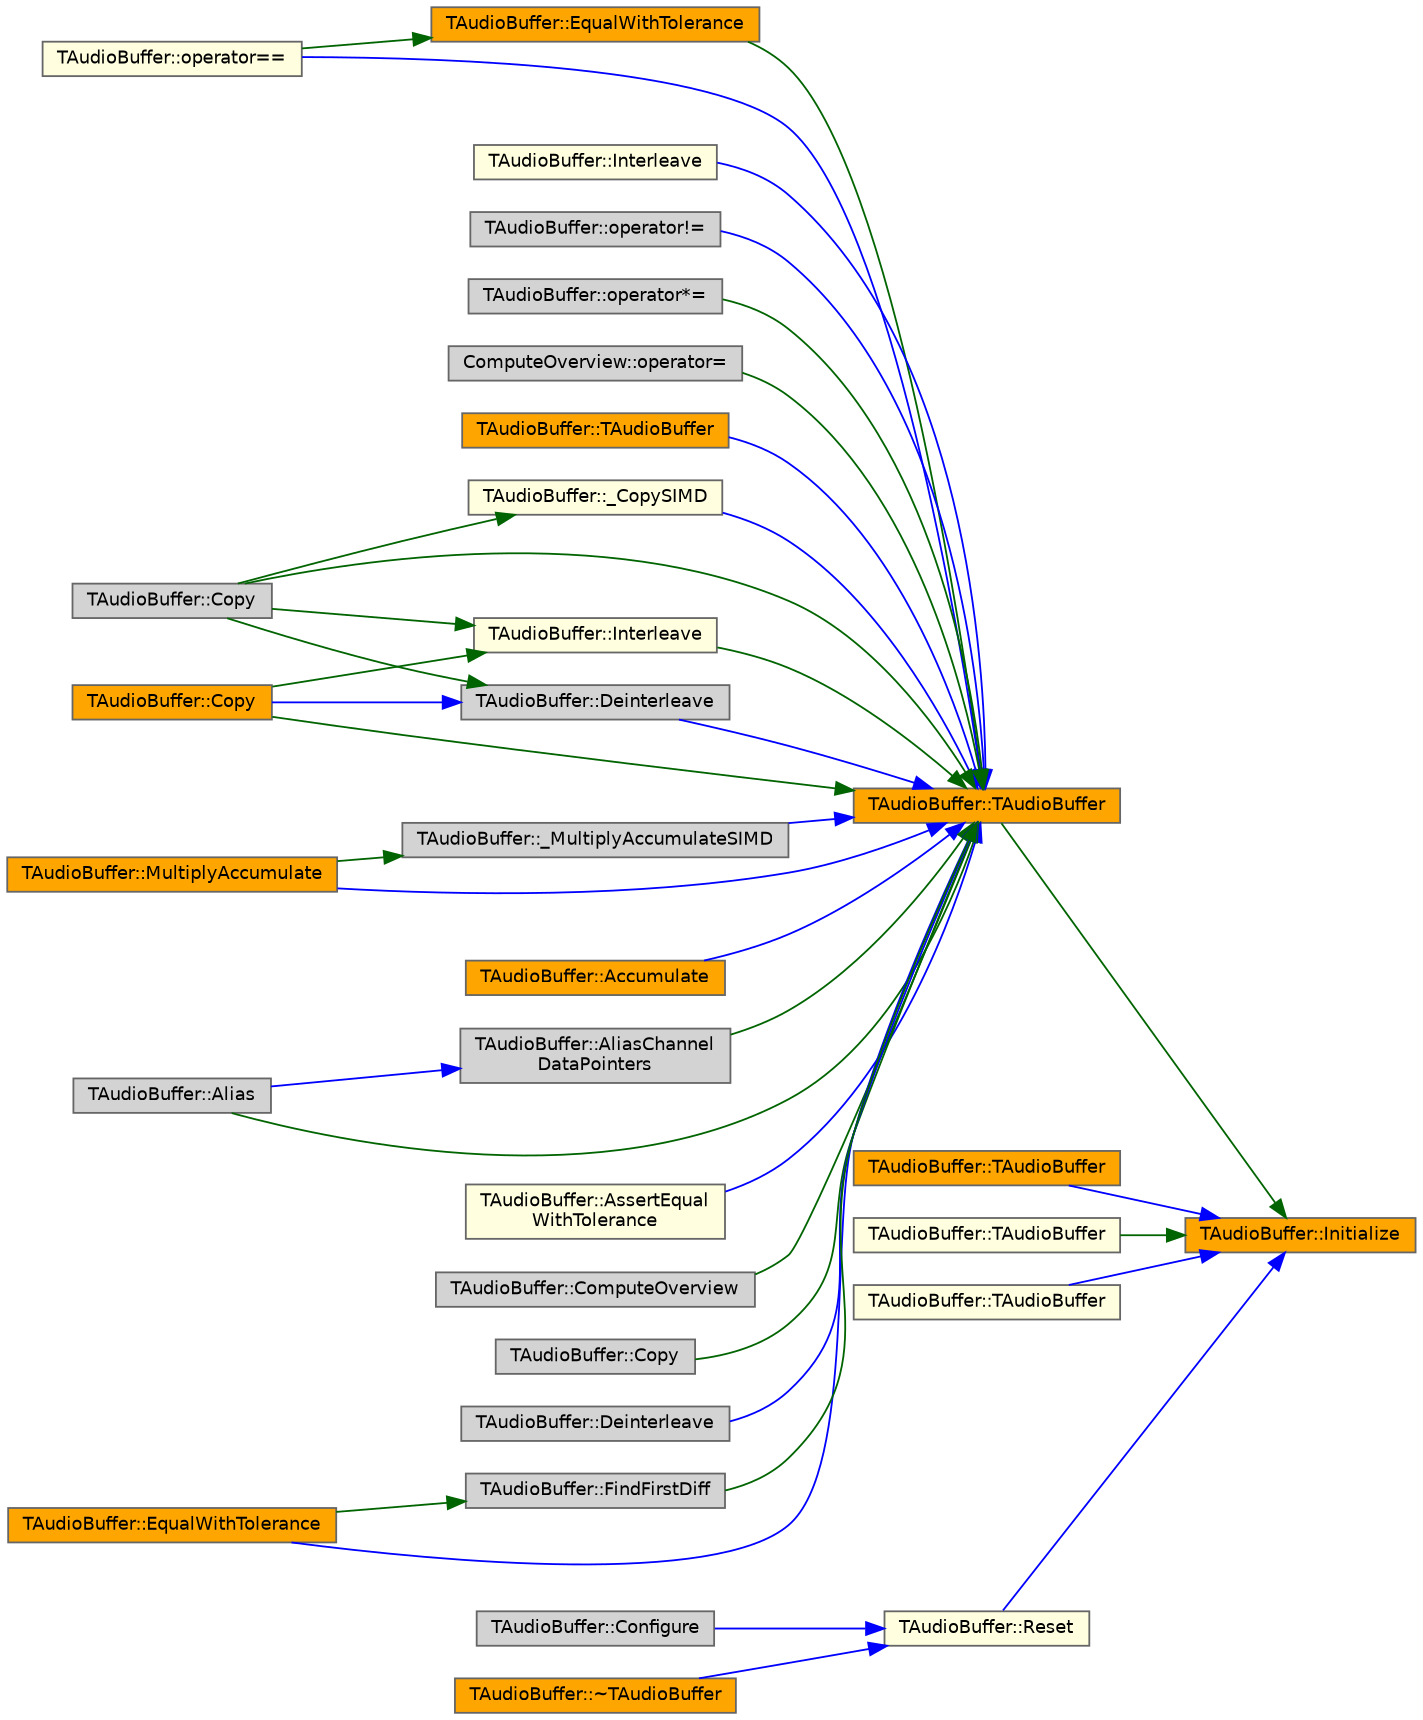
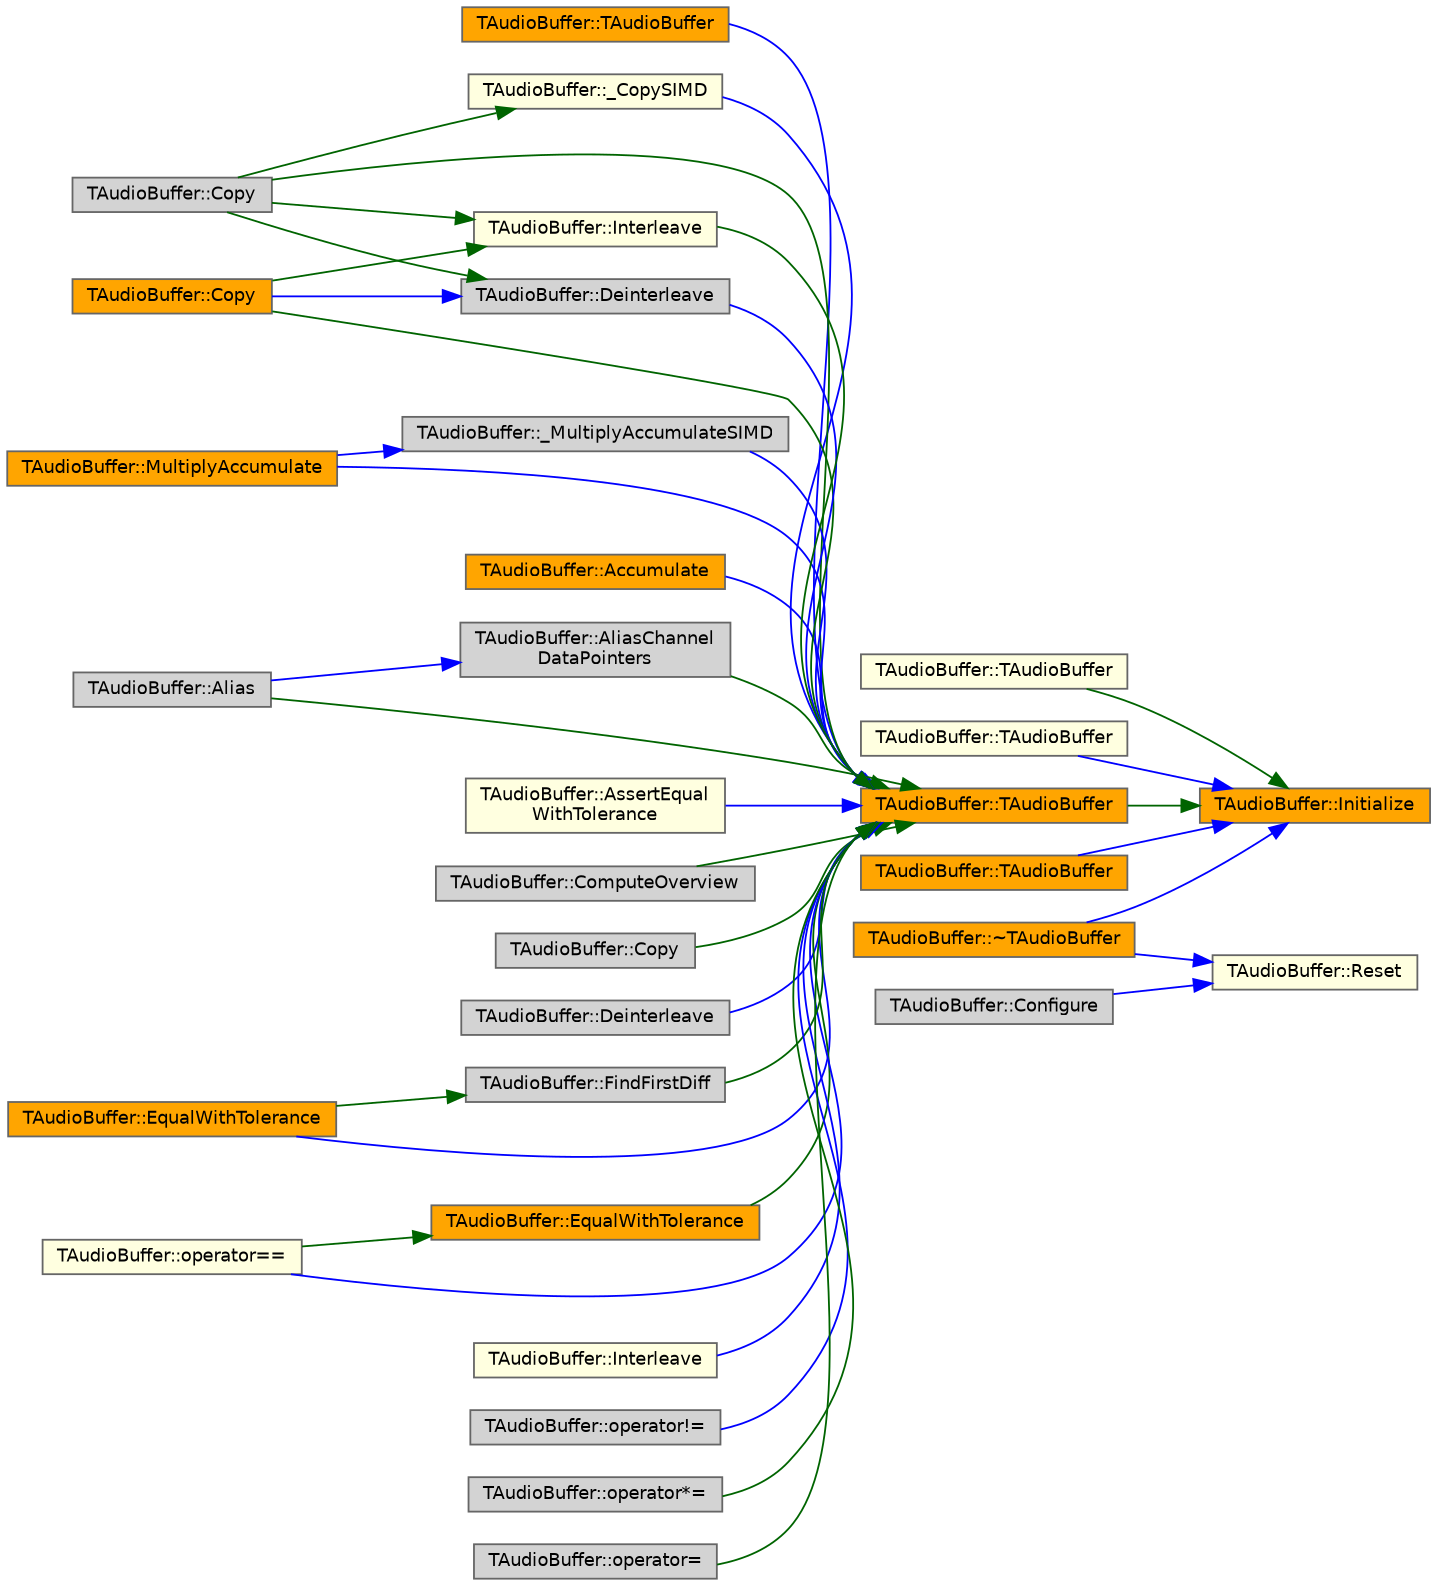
(595, 363) -> (595, 1561)
(361, 859) -> (361, 453)
(1138, 1439) -> (1183, 885)
